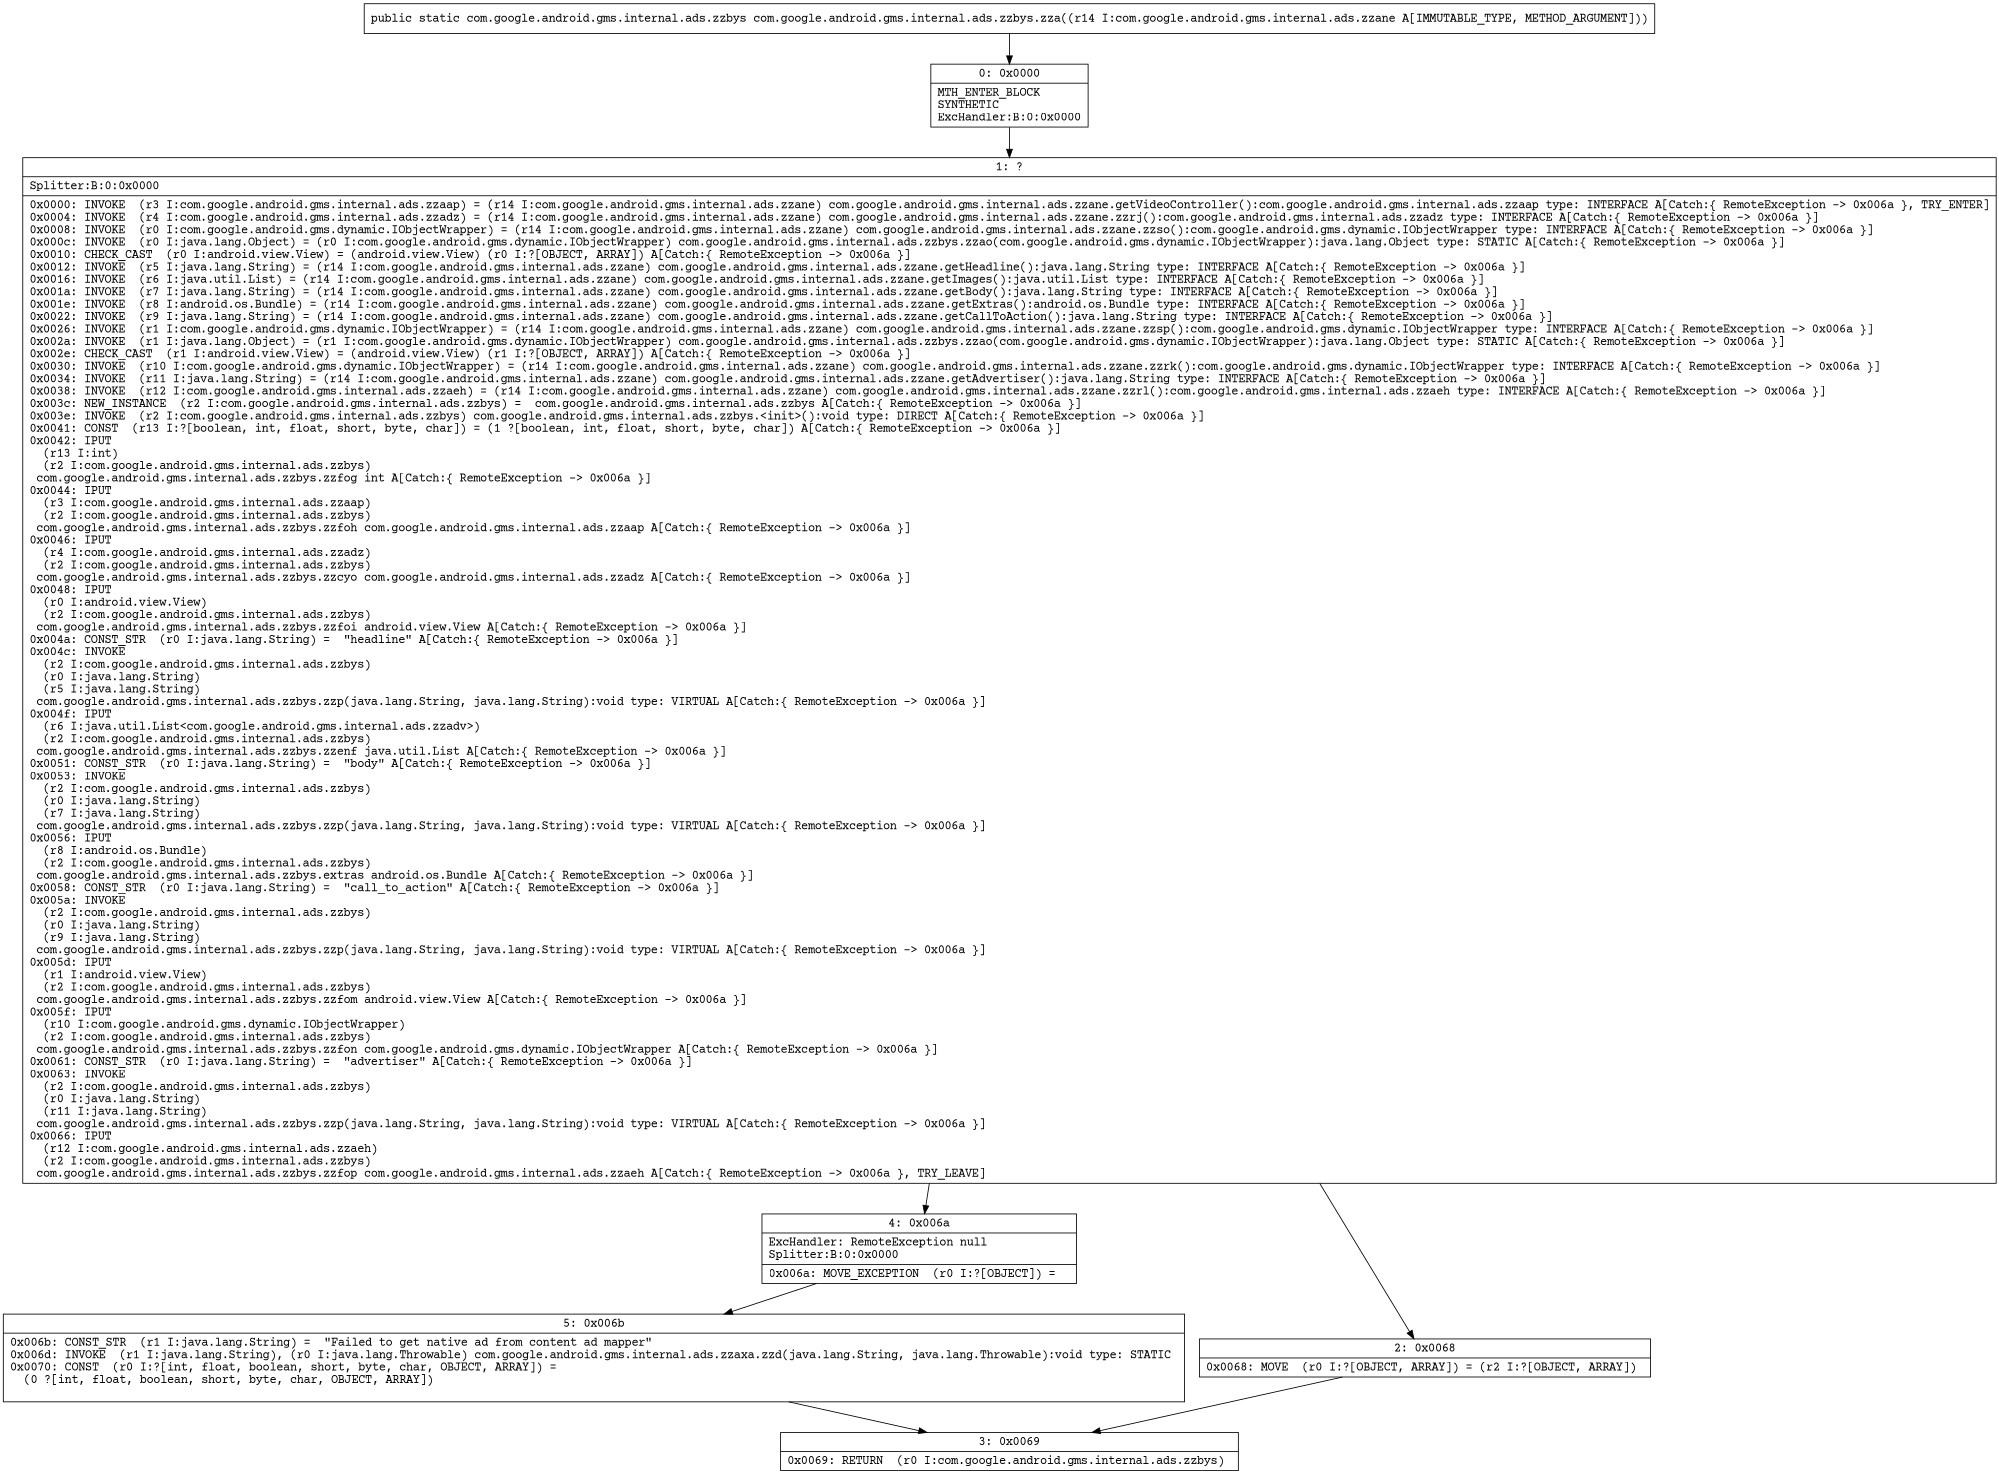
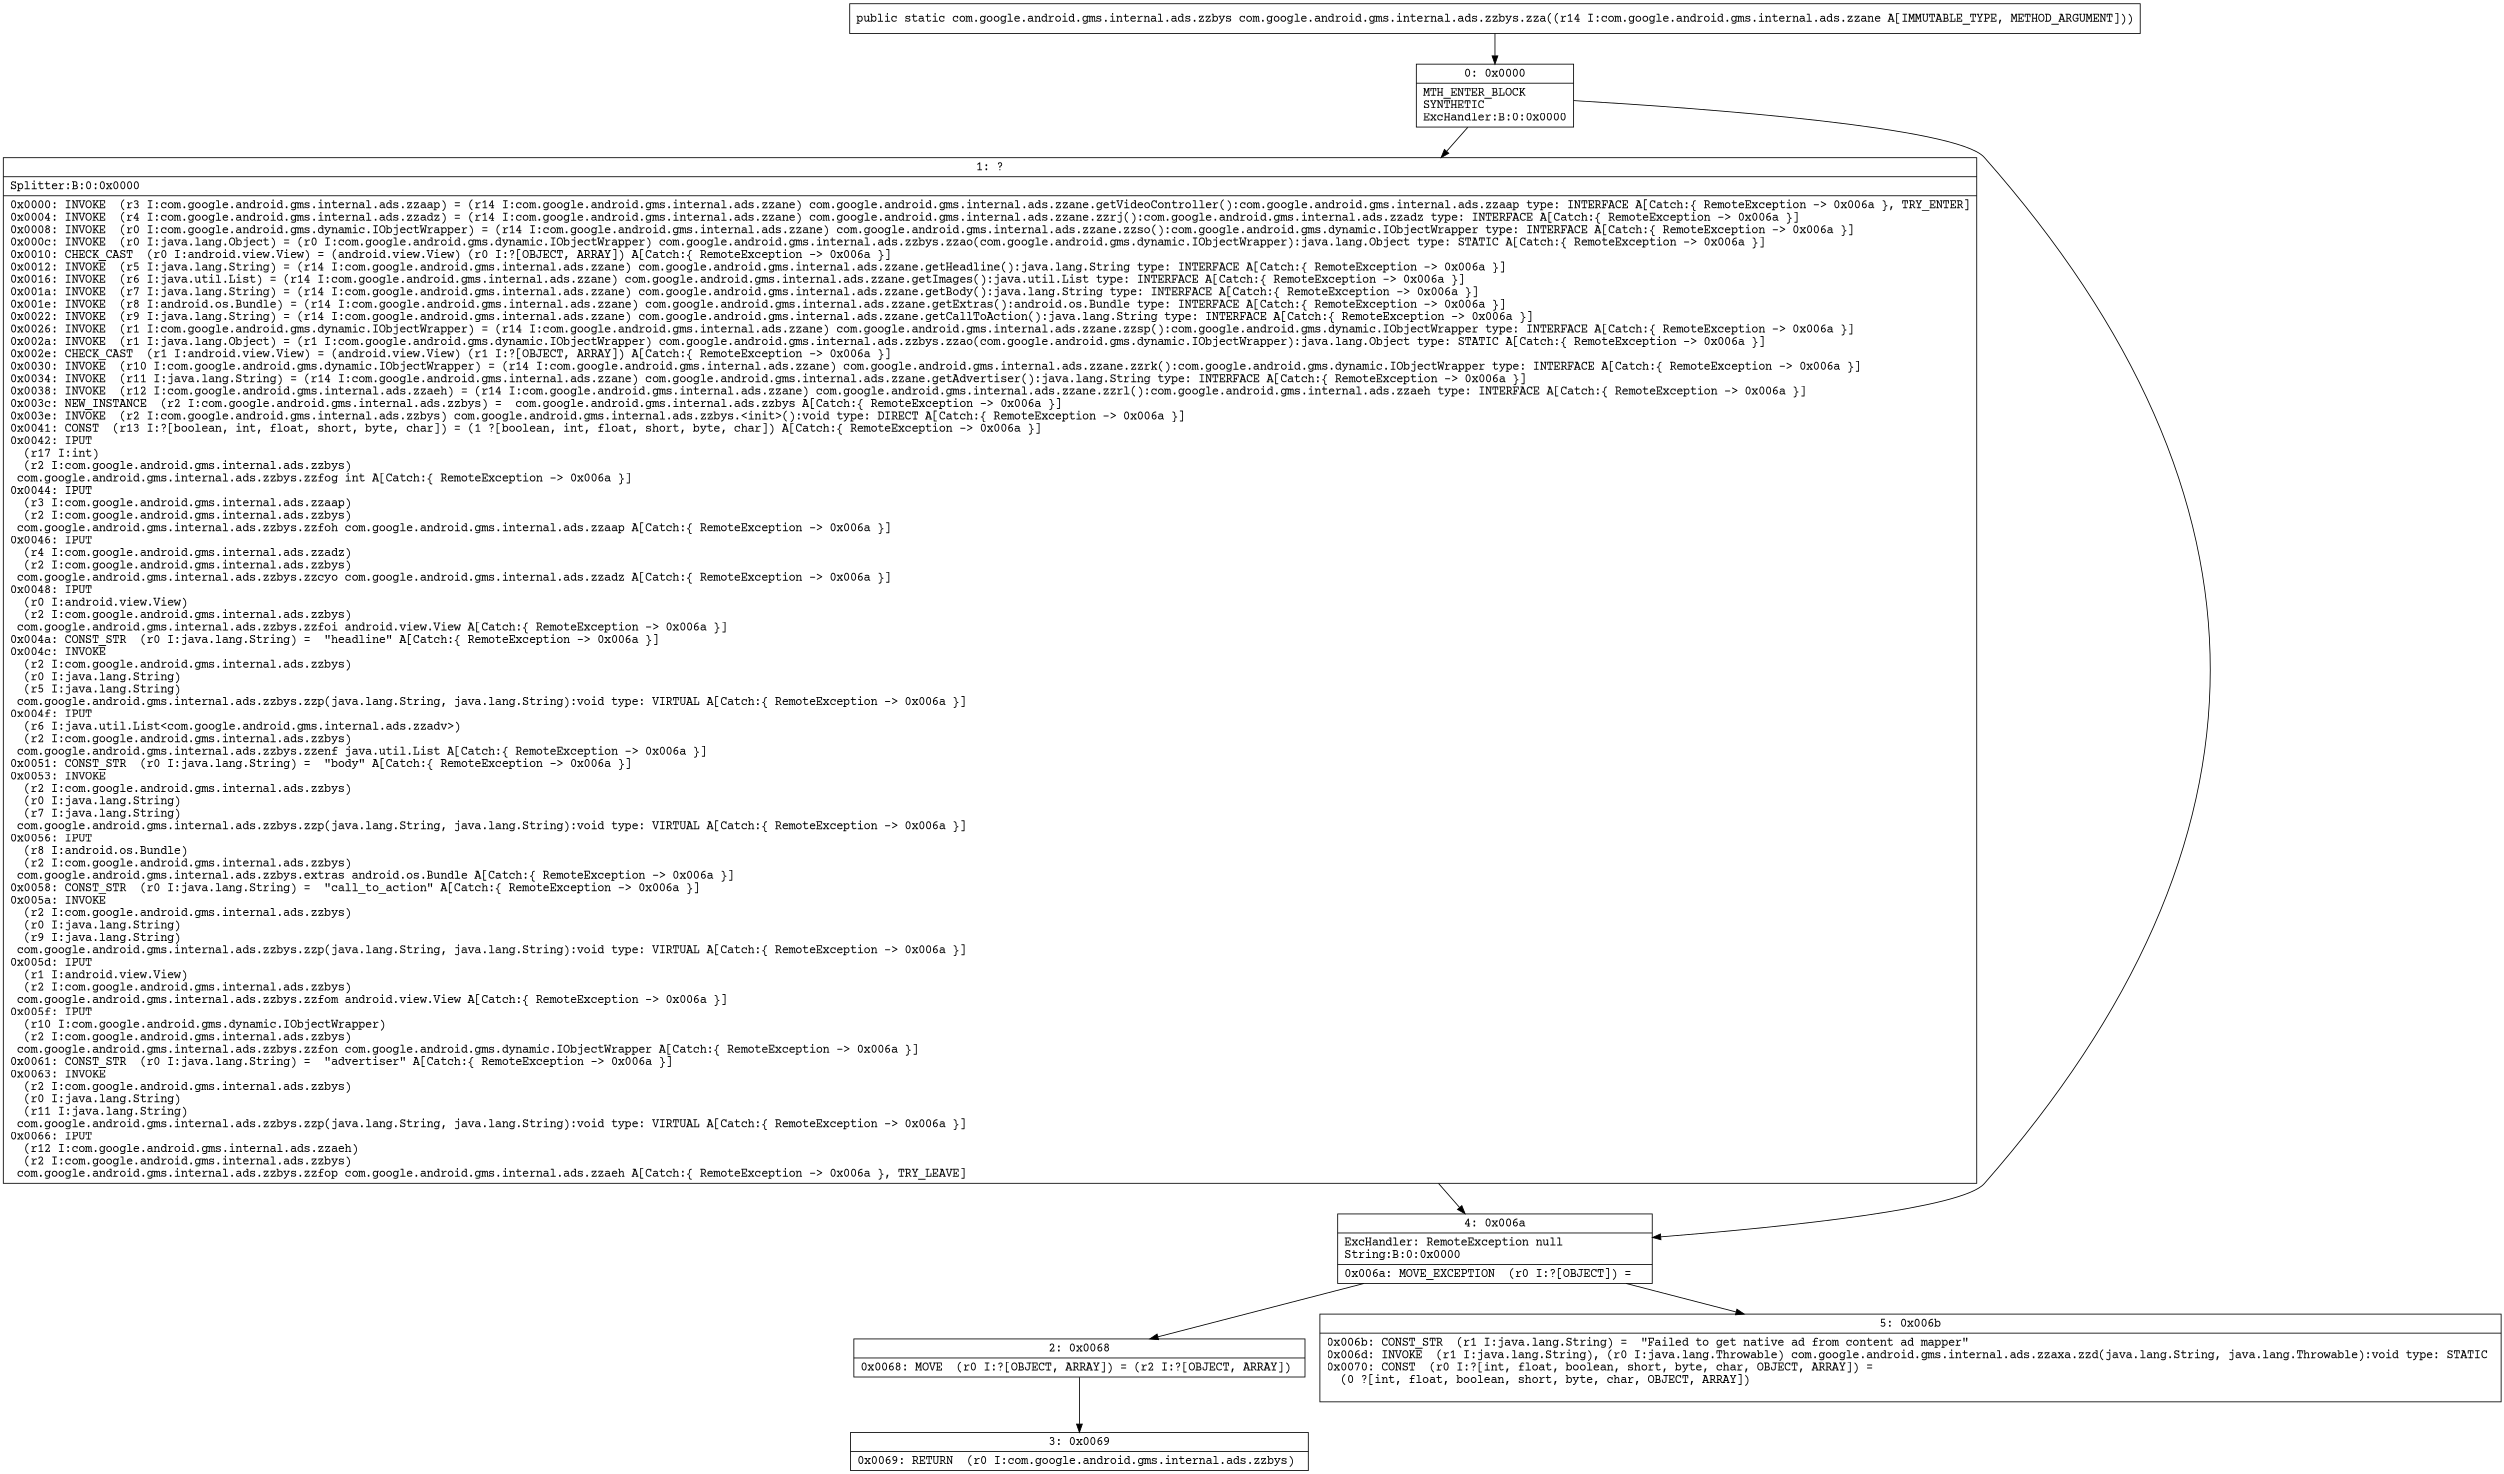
(74, 453) -> (55, 453)
none -> (2206, 627)
(834, 1254) -> (1403, 1254)
(1365, 1258) -> (1261, 1310)
(854, 1416) -> none
